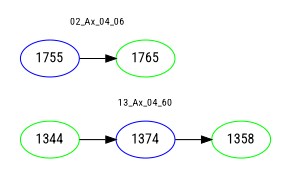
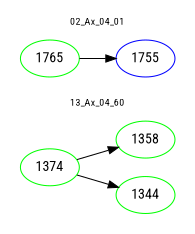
(98, 22) -> (98, 22)
(93, 59) -> (93, 59)
(93, 140) -> (93, 180)
(146, 140) -> (50, 167)
